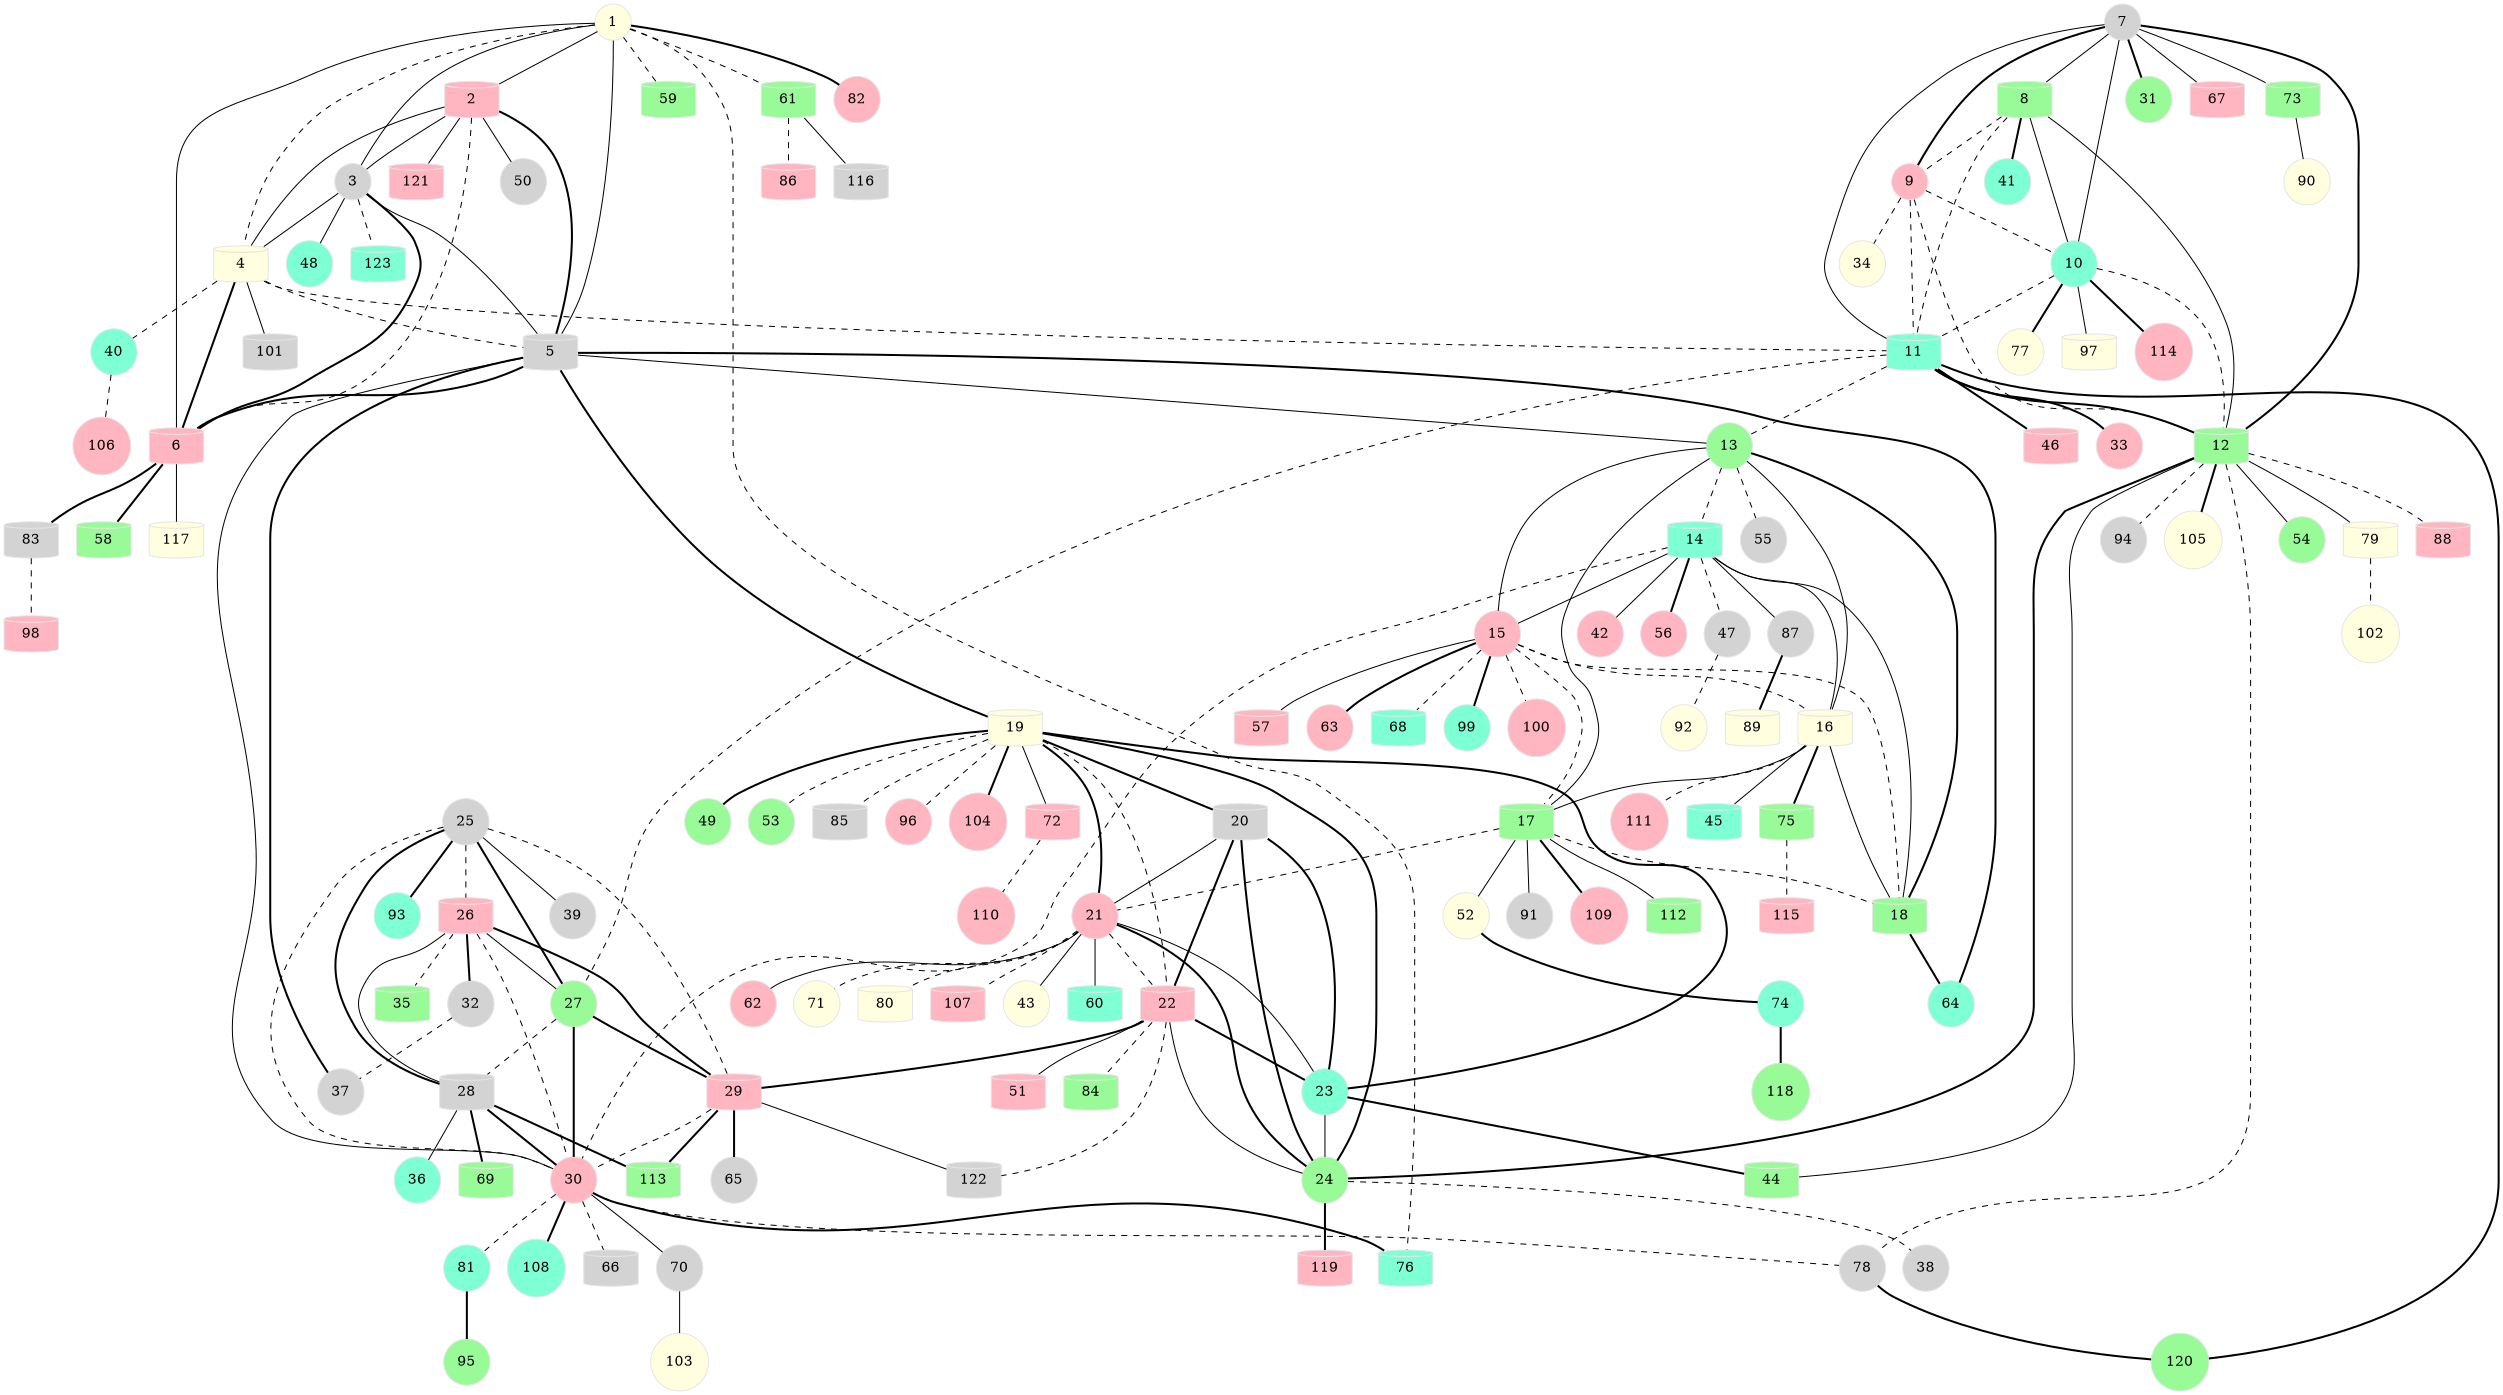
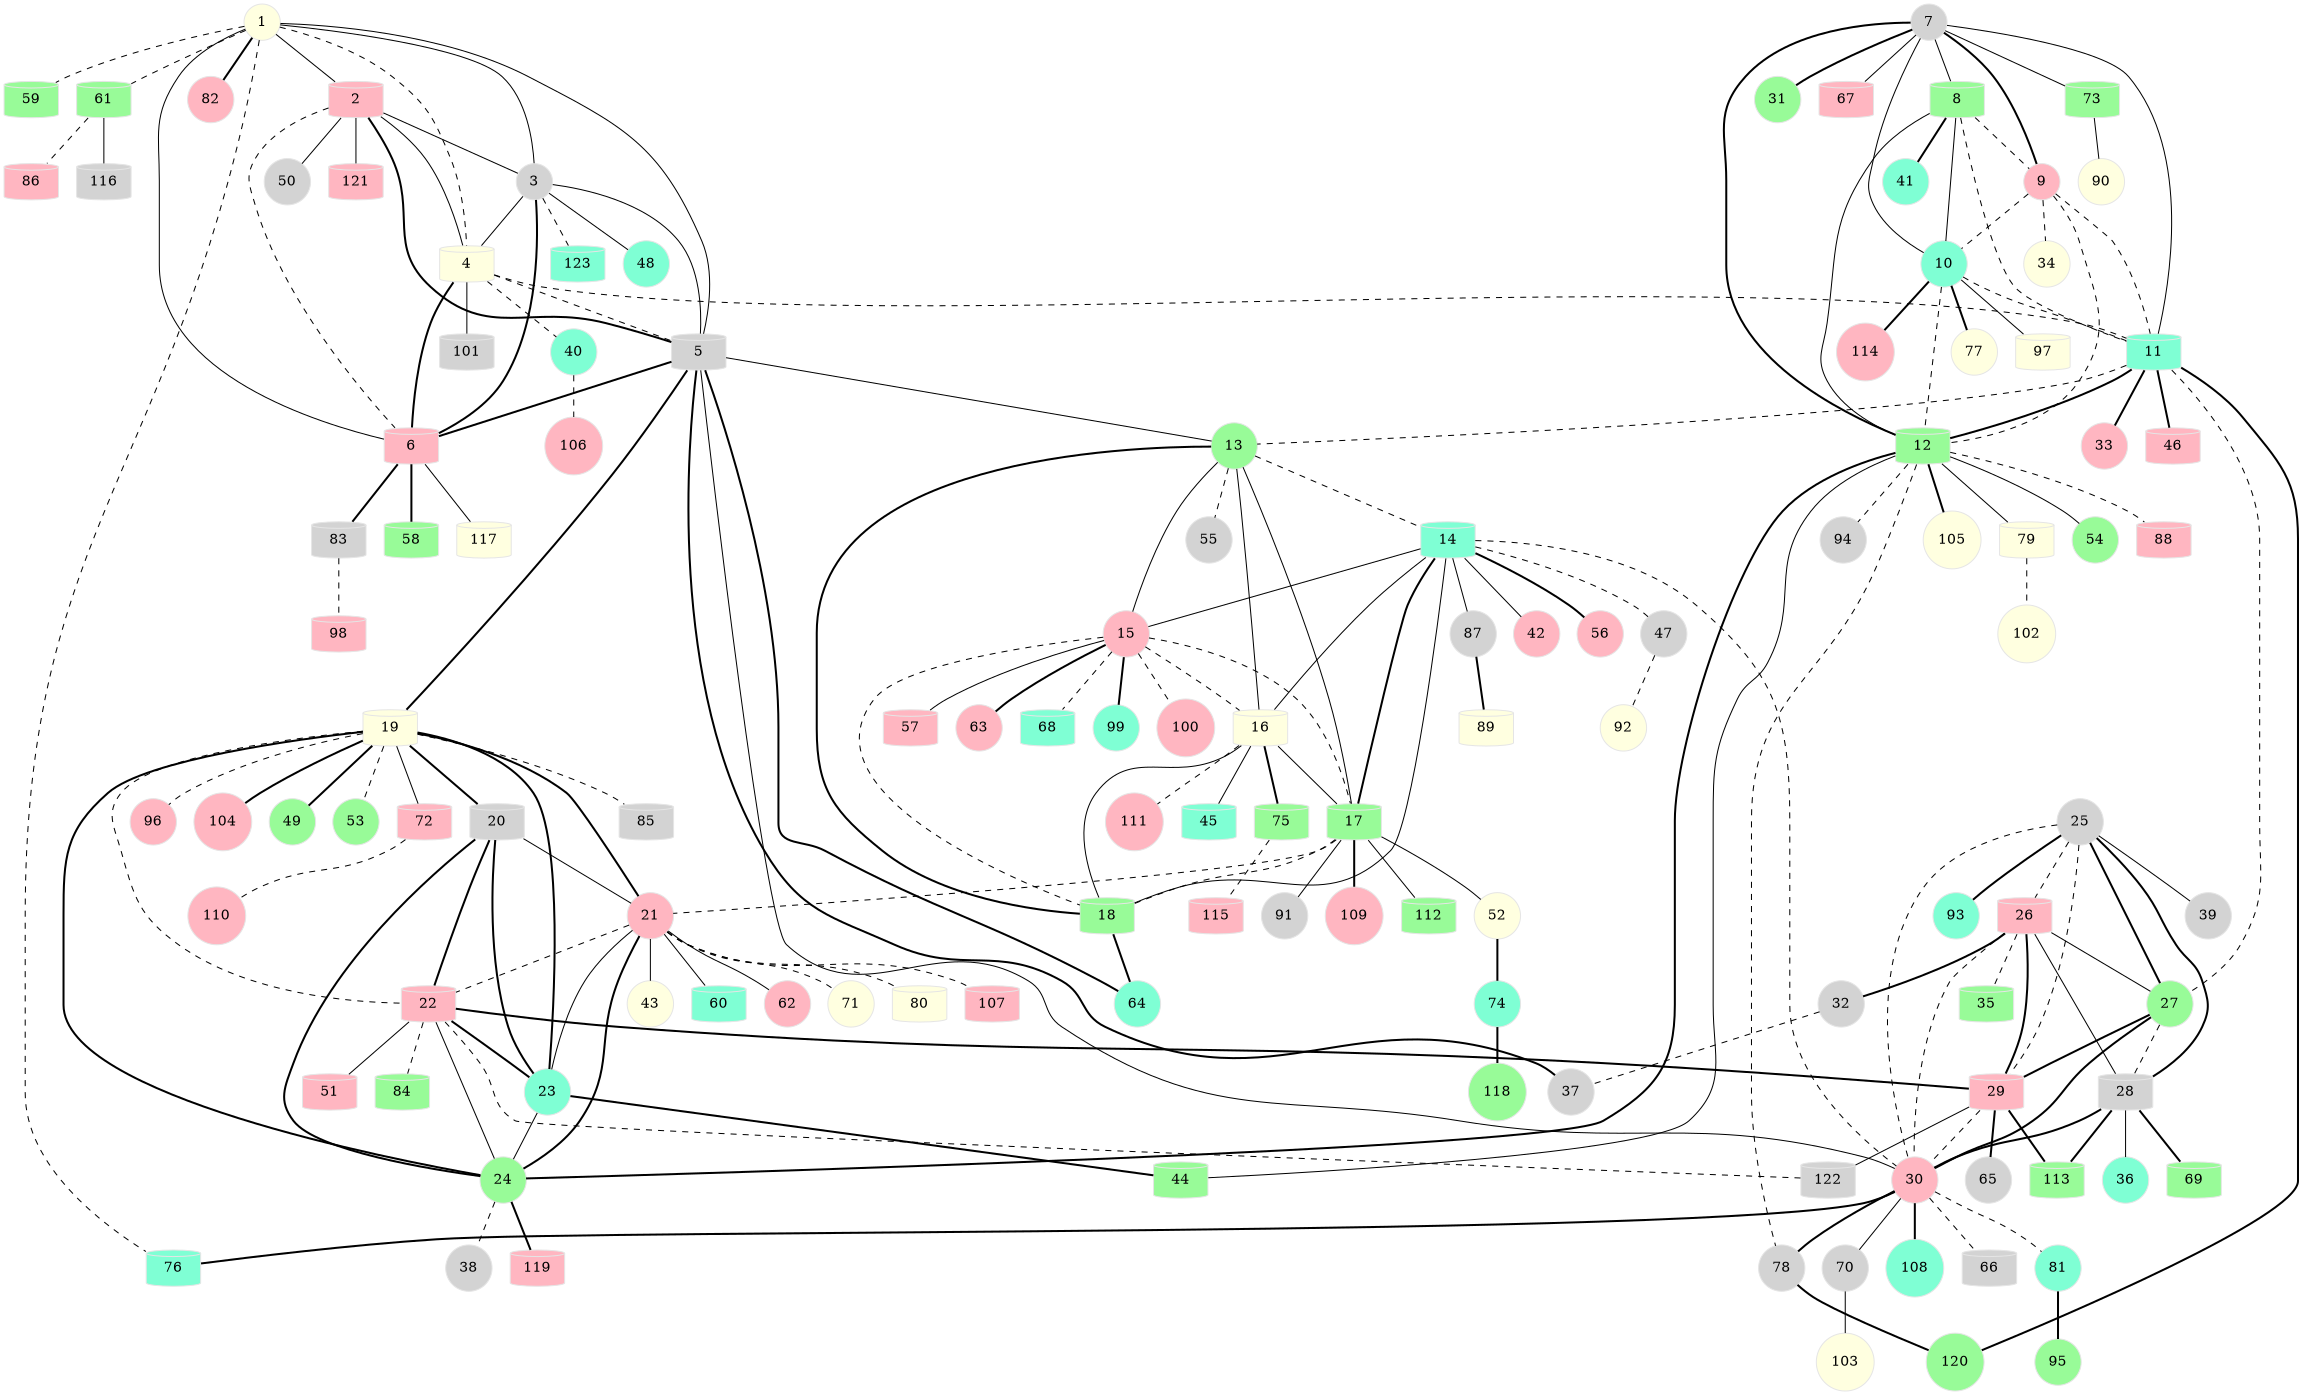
none -> (1388, 678)
(1215, 1236) -> (1845, 1219)
